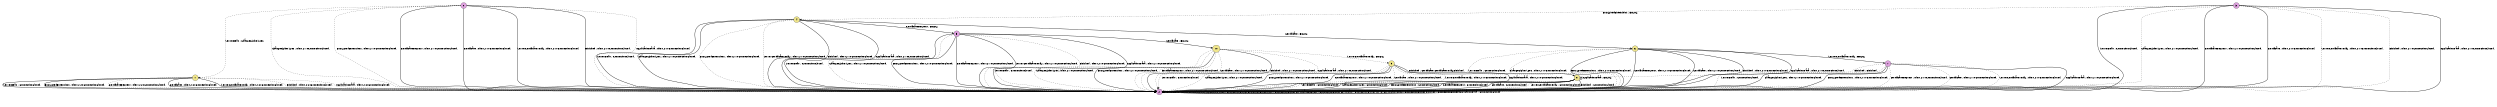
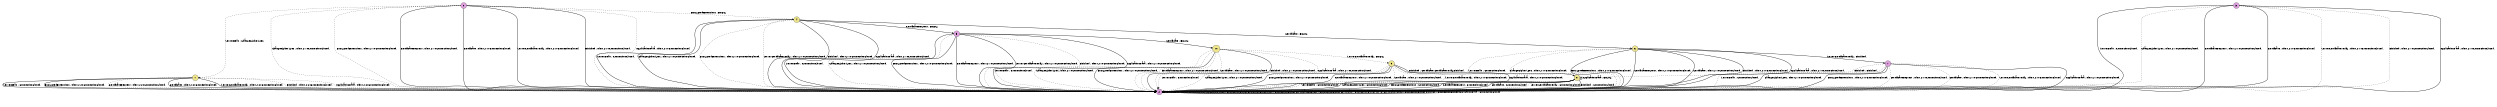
(1517, 13) -> (629, 11)
(1847, 57) -> (1847, 57)
